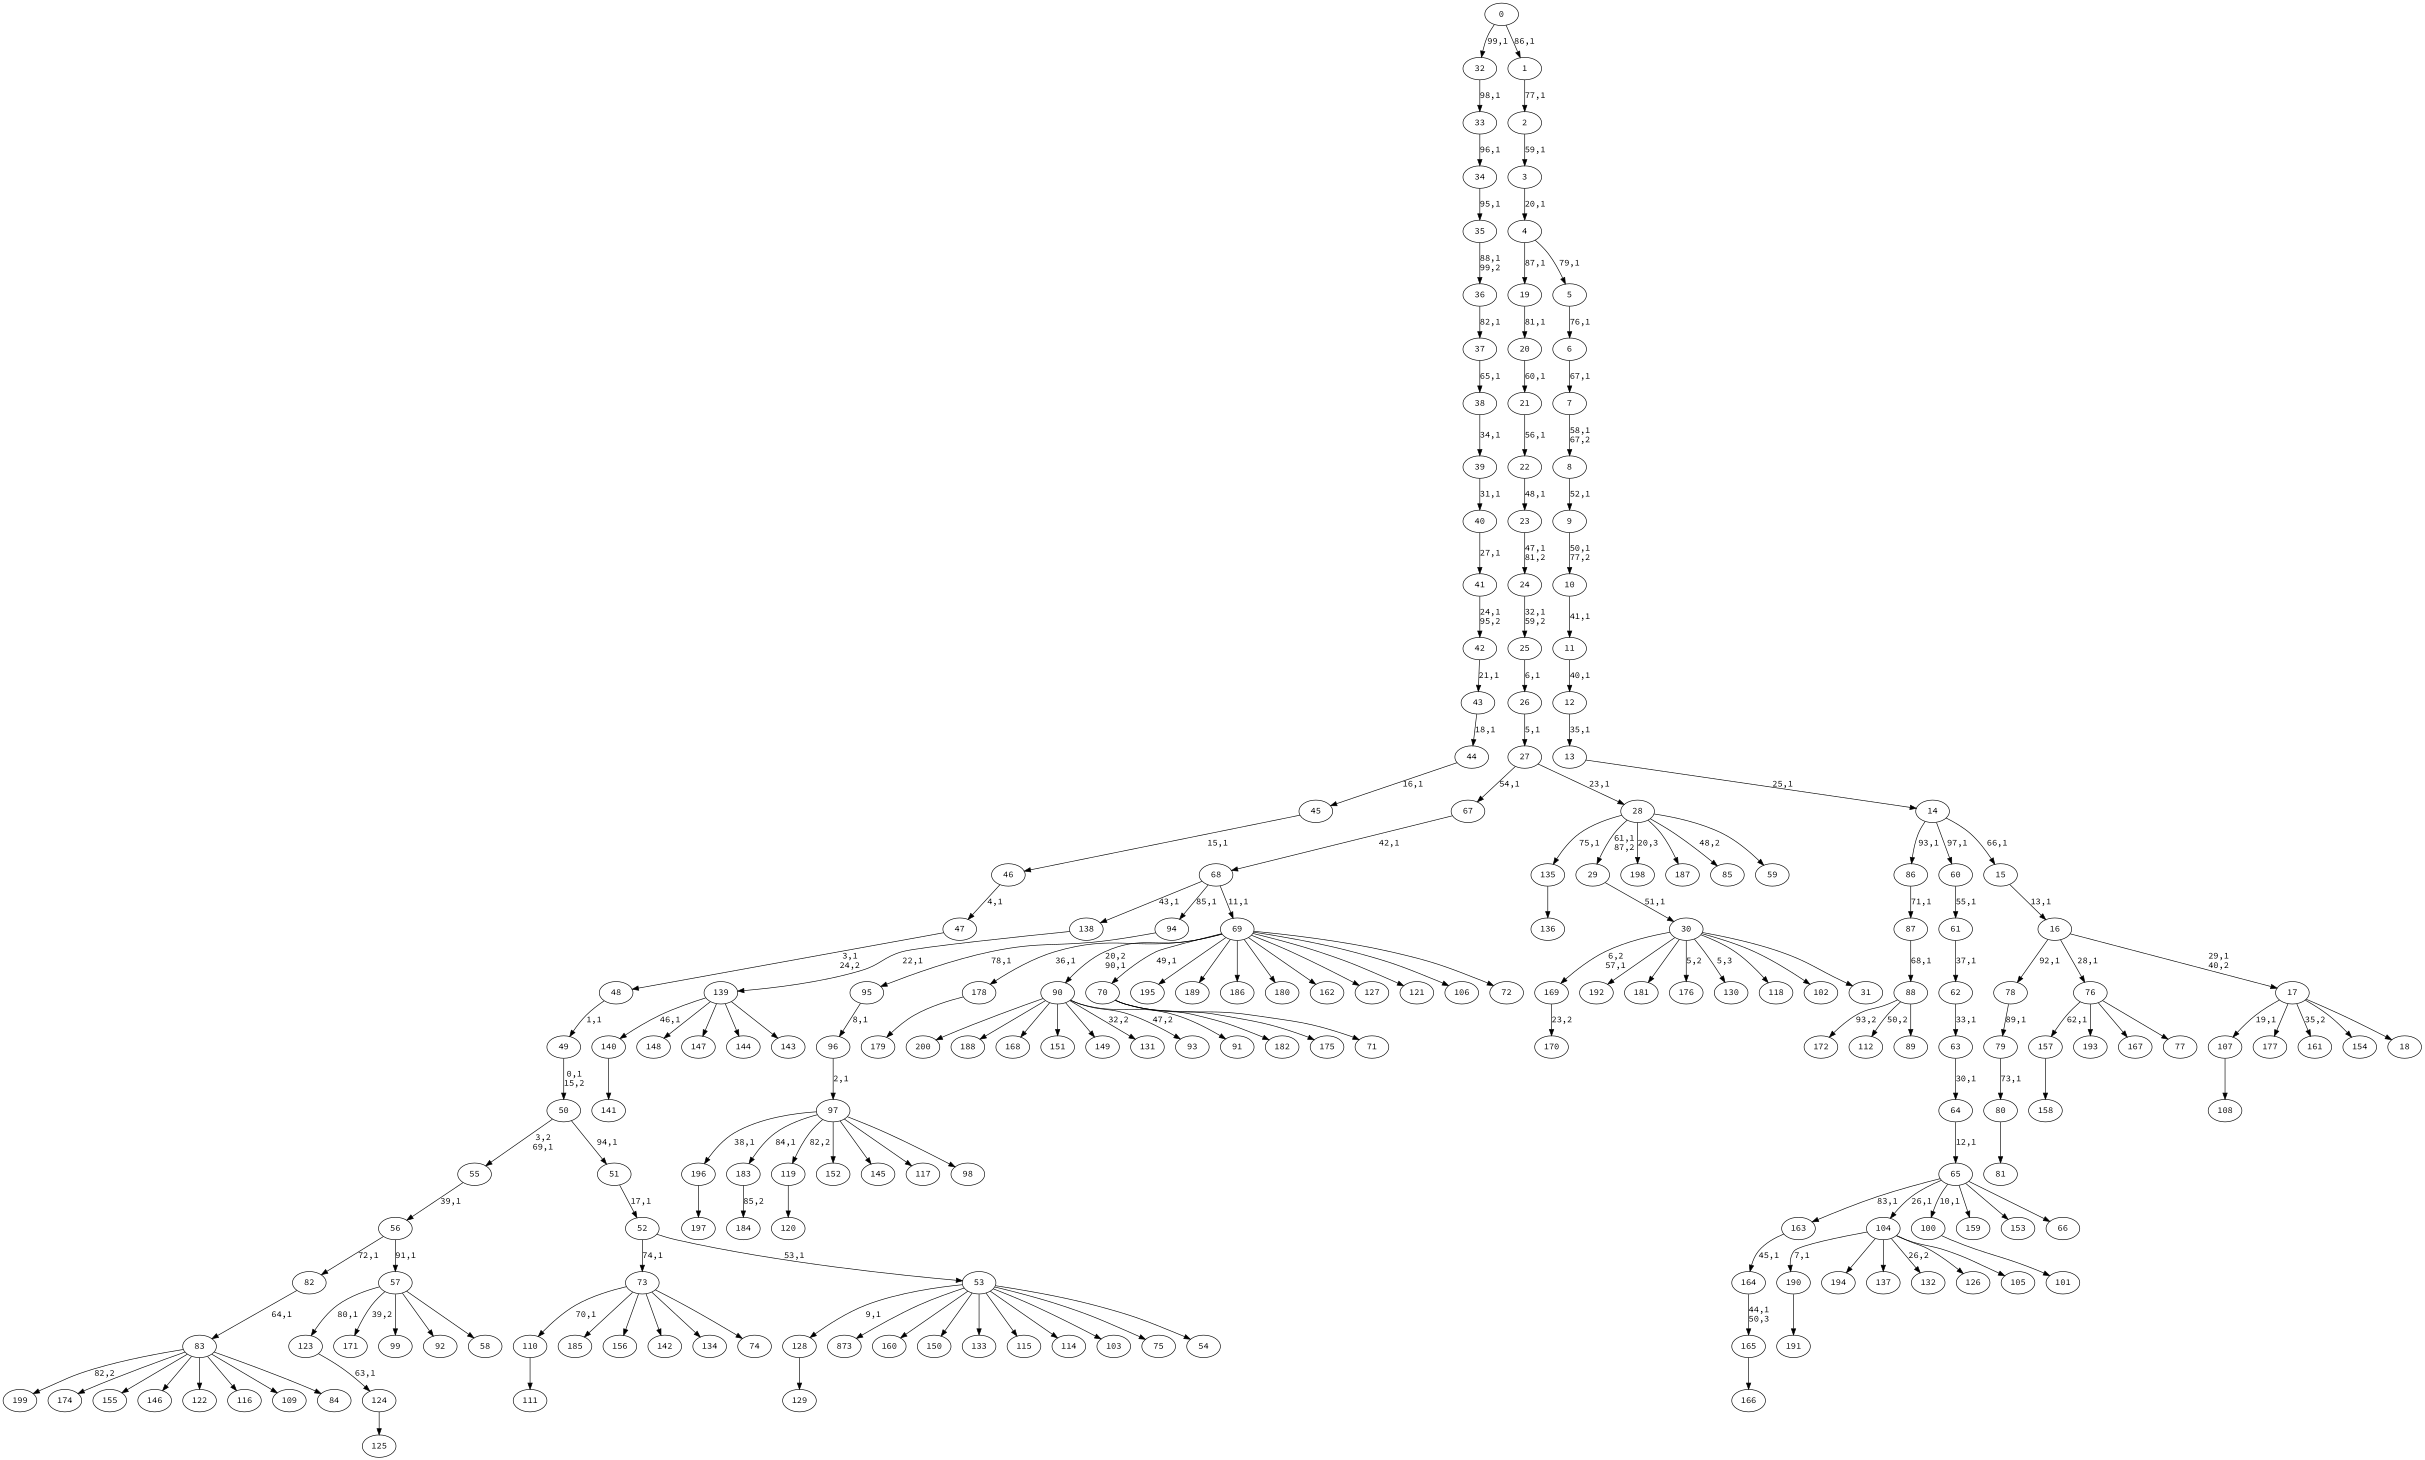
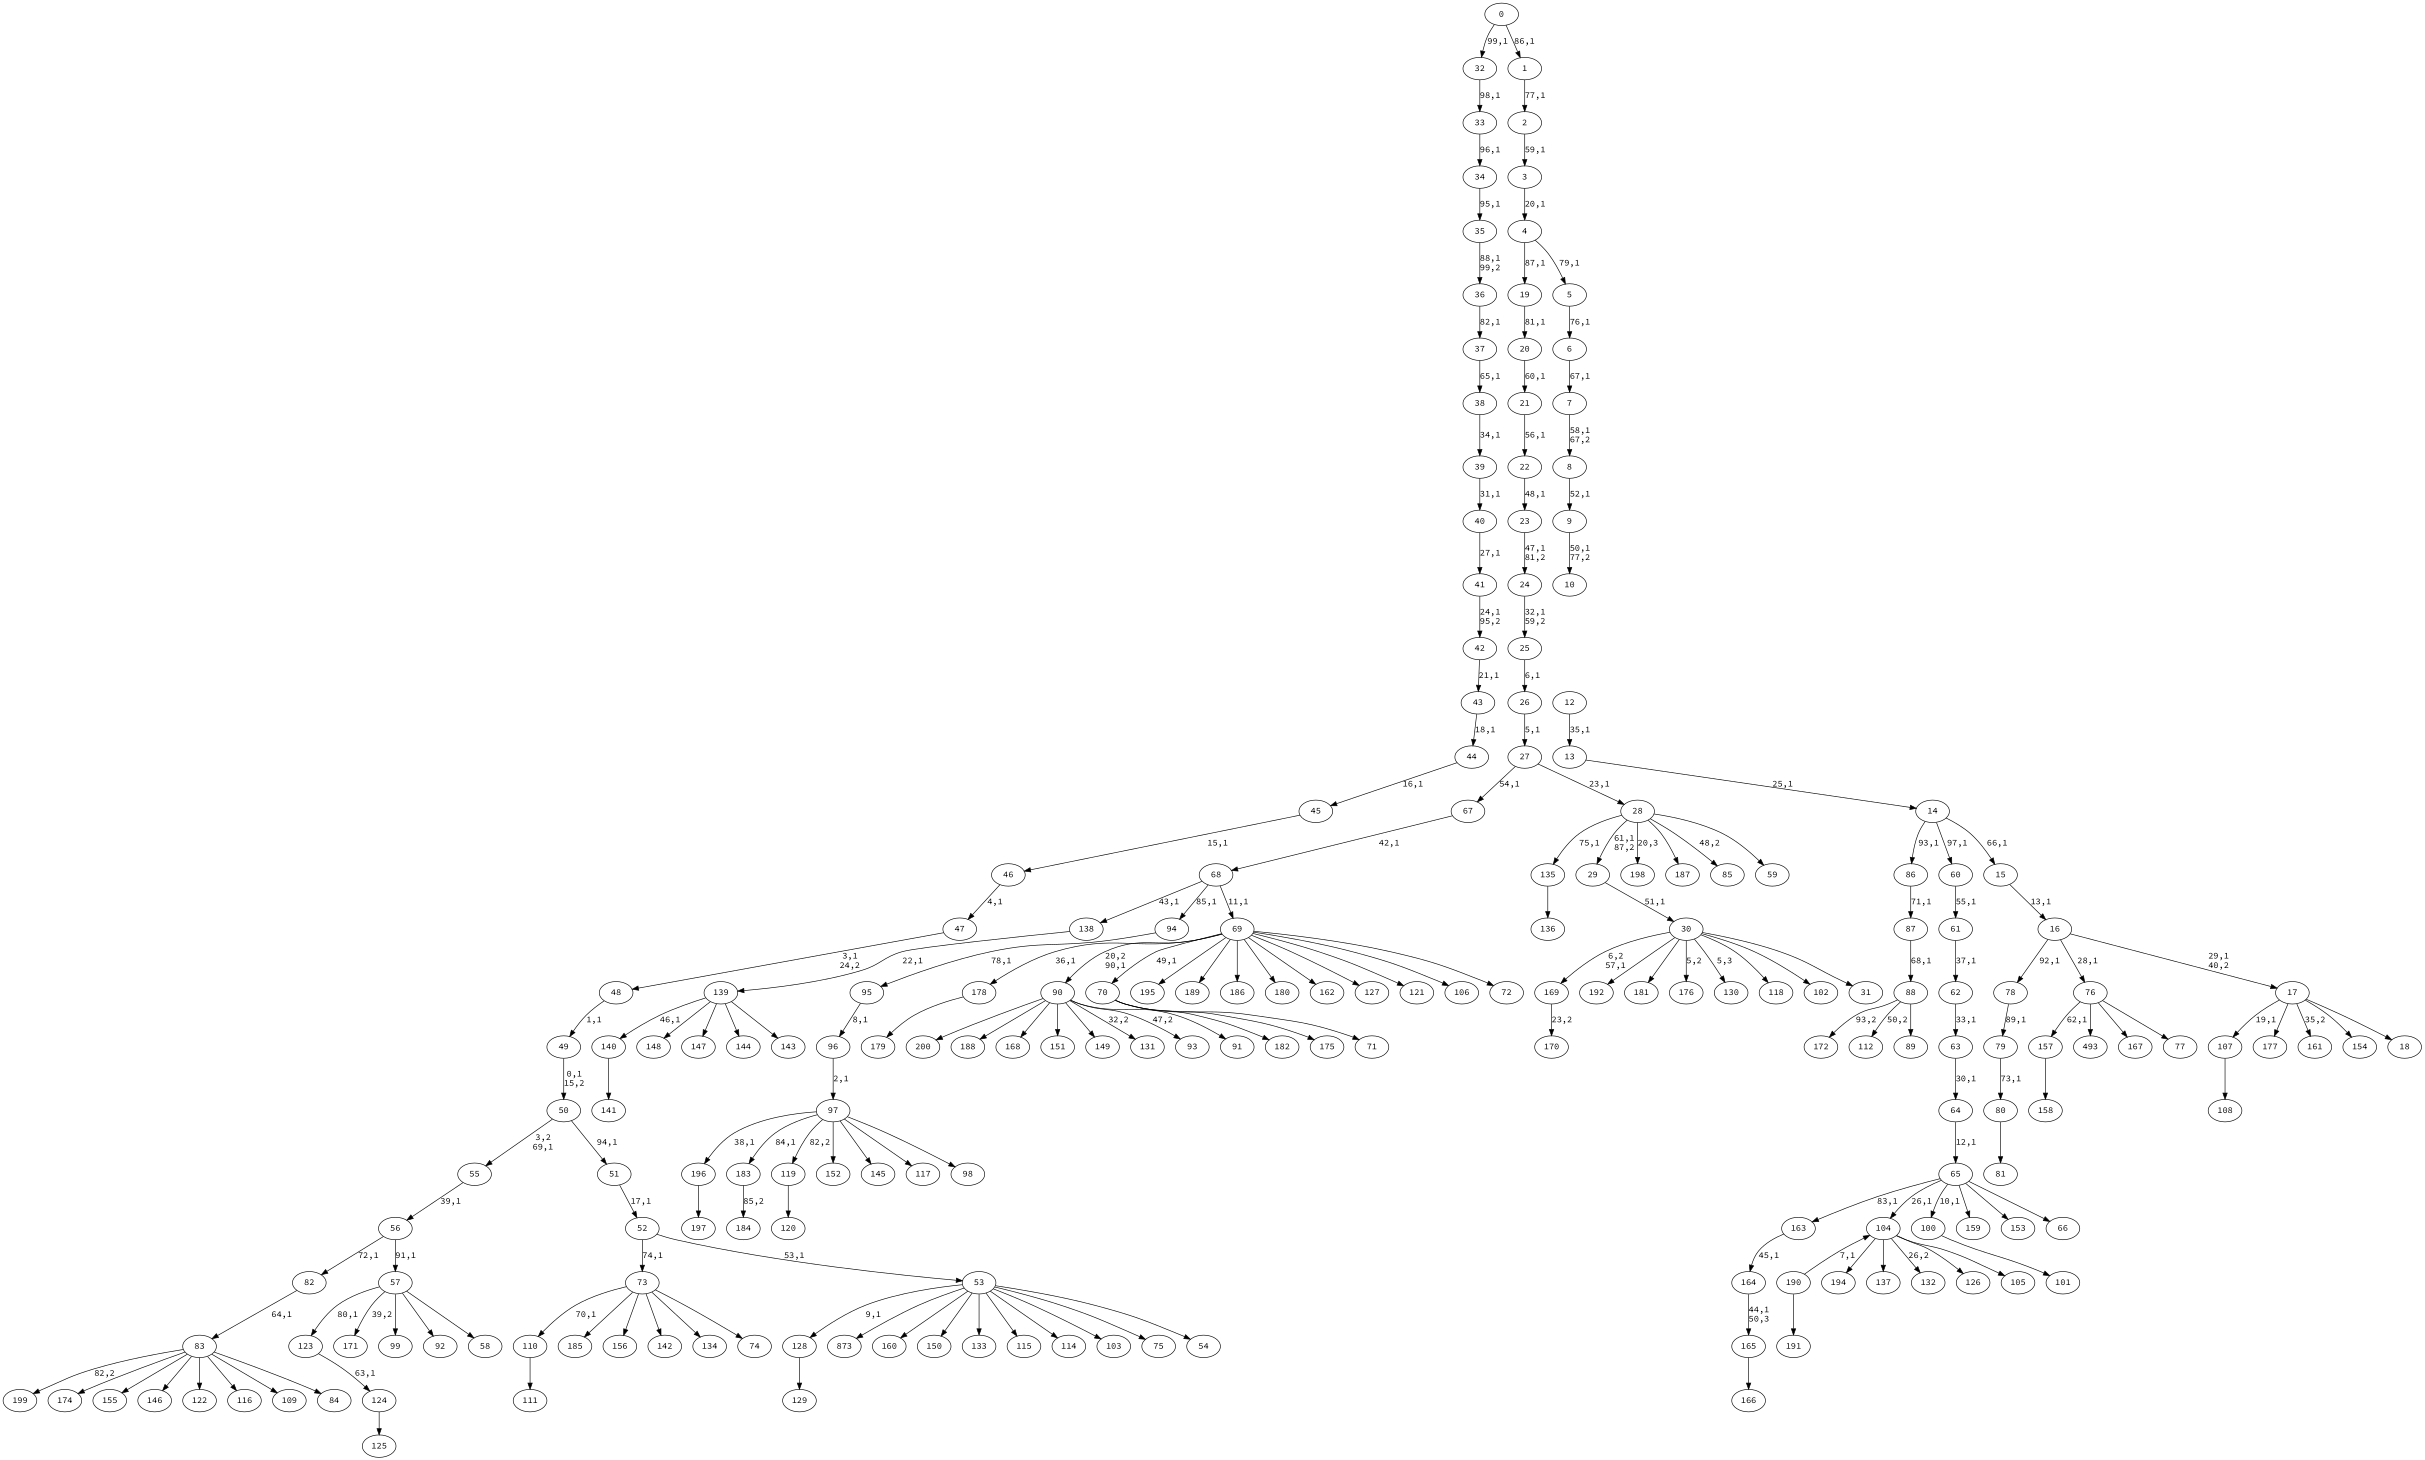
(1570, 649) -> none
(2090, 1047) -> (2090, 1047)
(1823, 1241) -> (1833, 1255)
